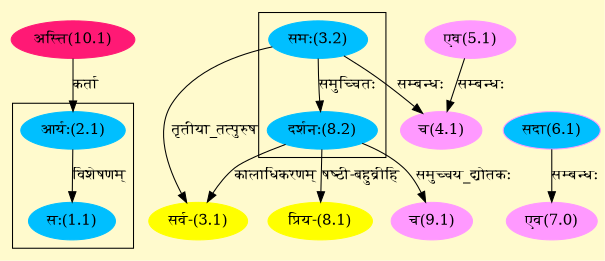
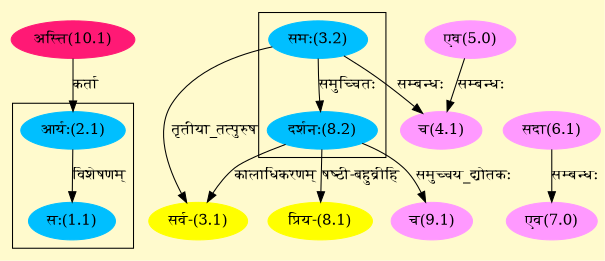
(470, 40) -> (470, 40)
(552, 130) -> (552, 130)
